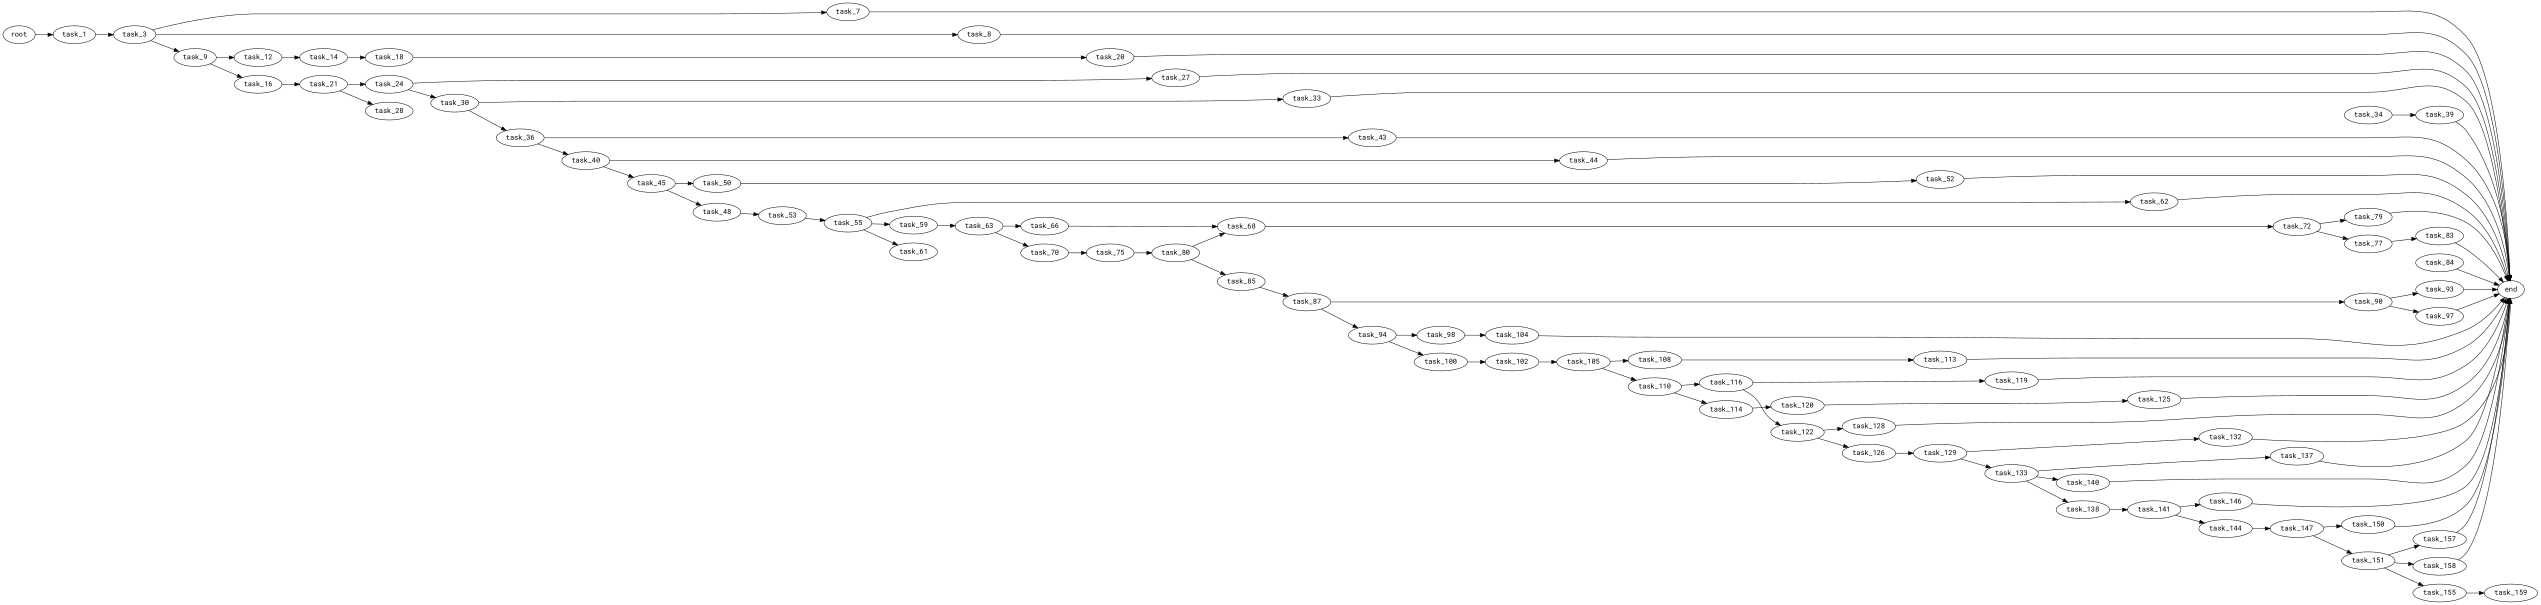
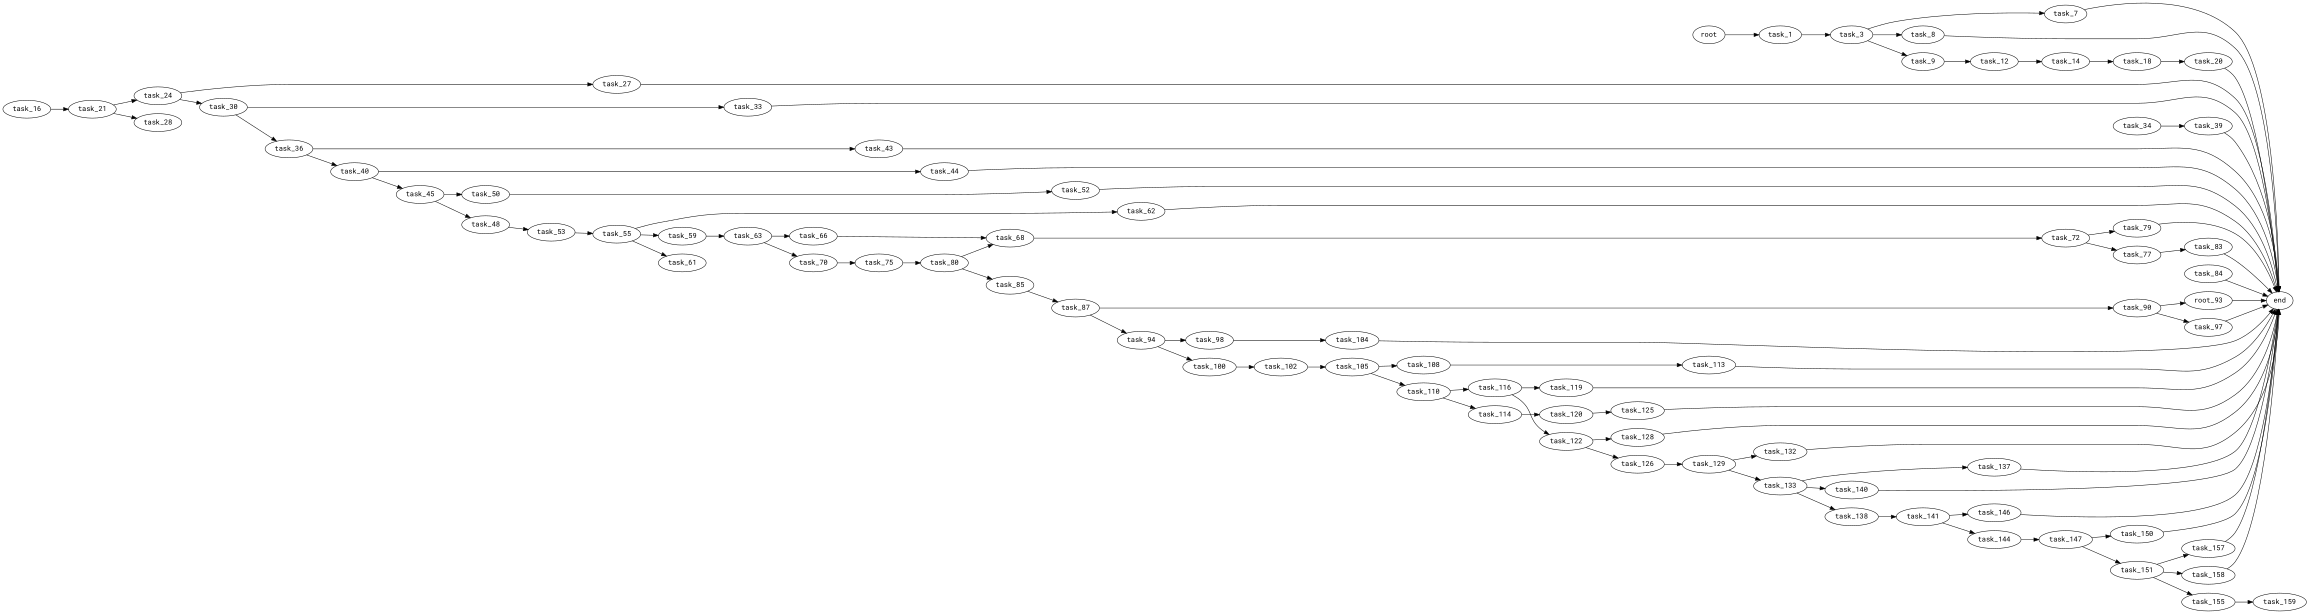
(224, 70) -> none
(2440, 290) -> (2208, 301)
